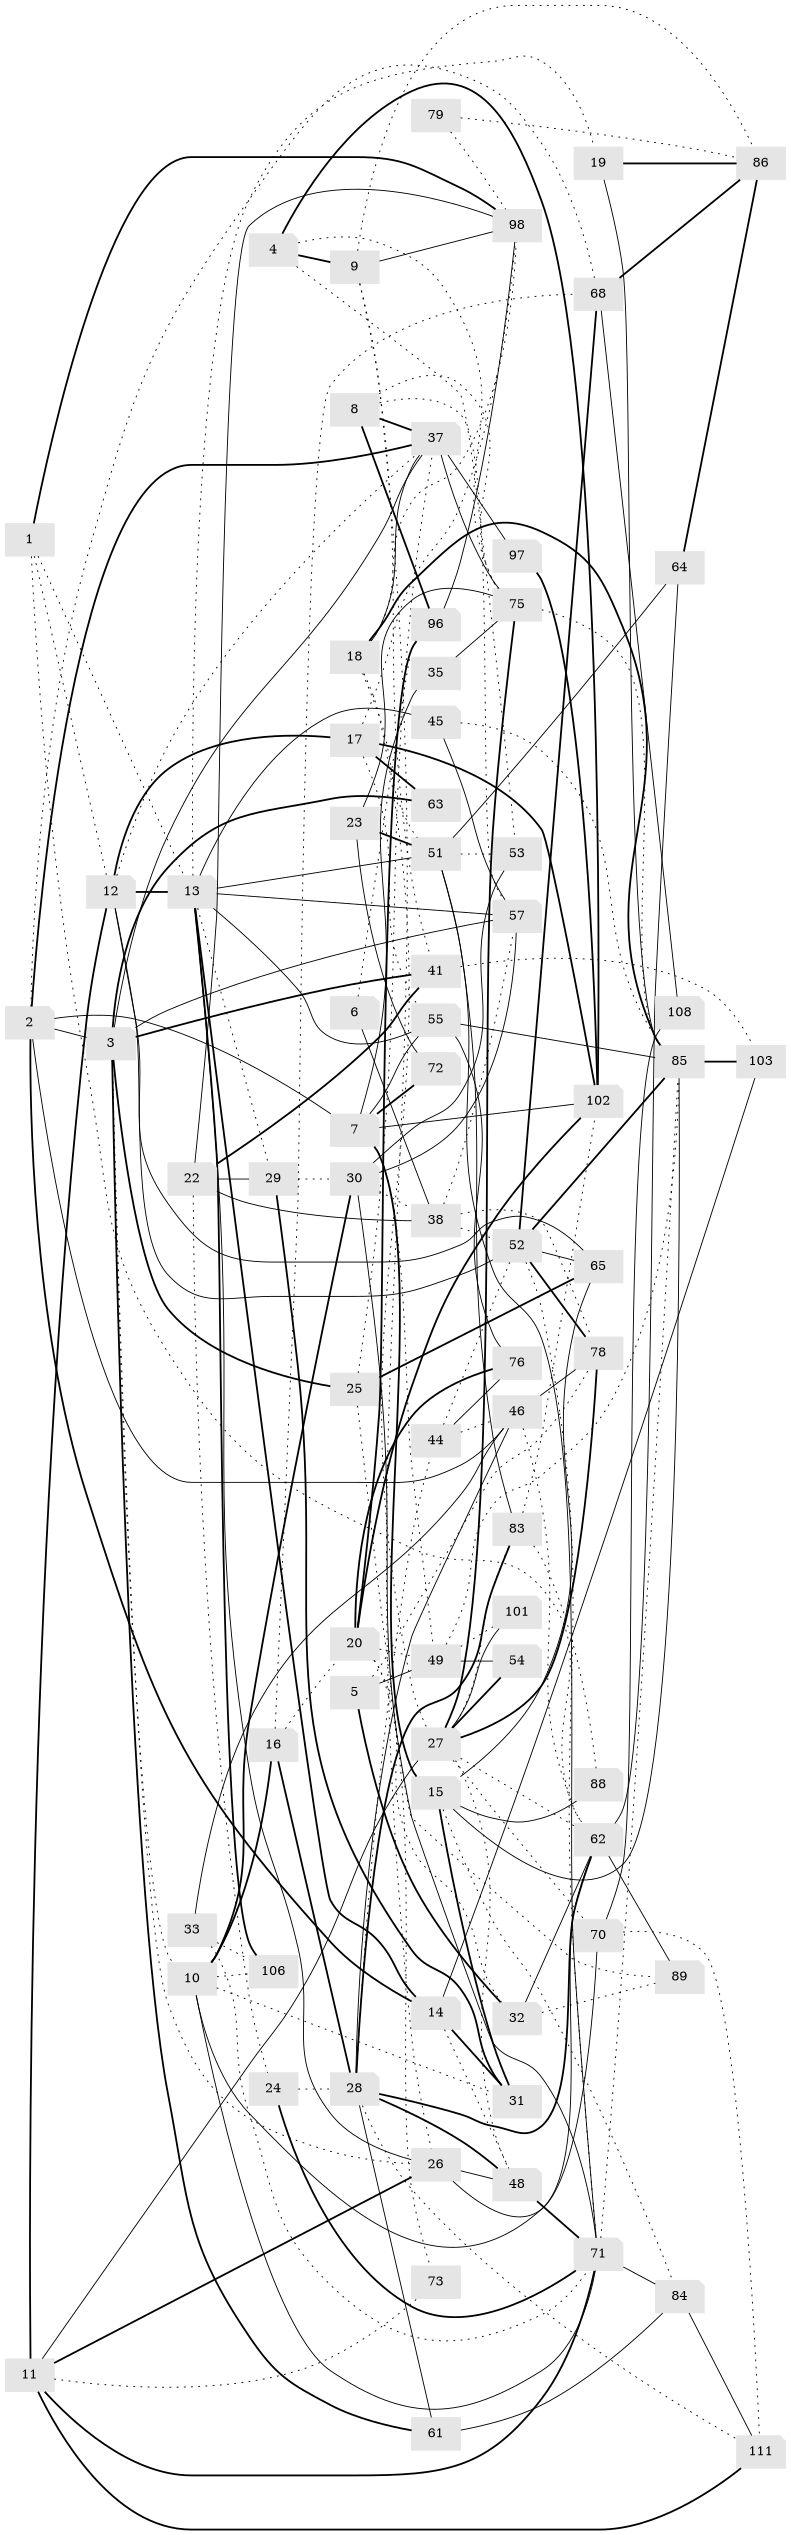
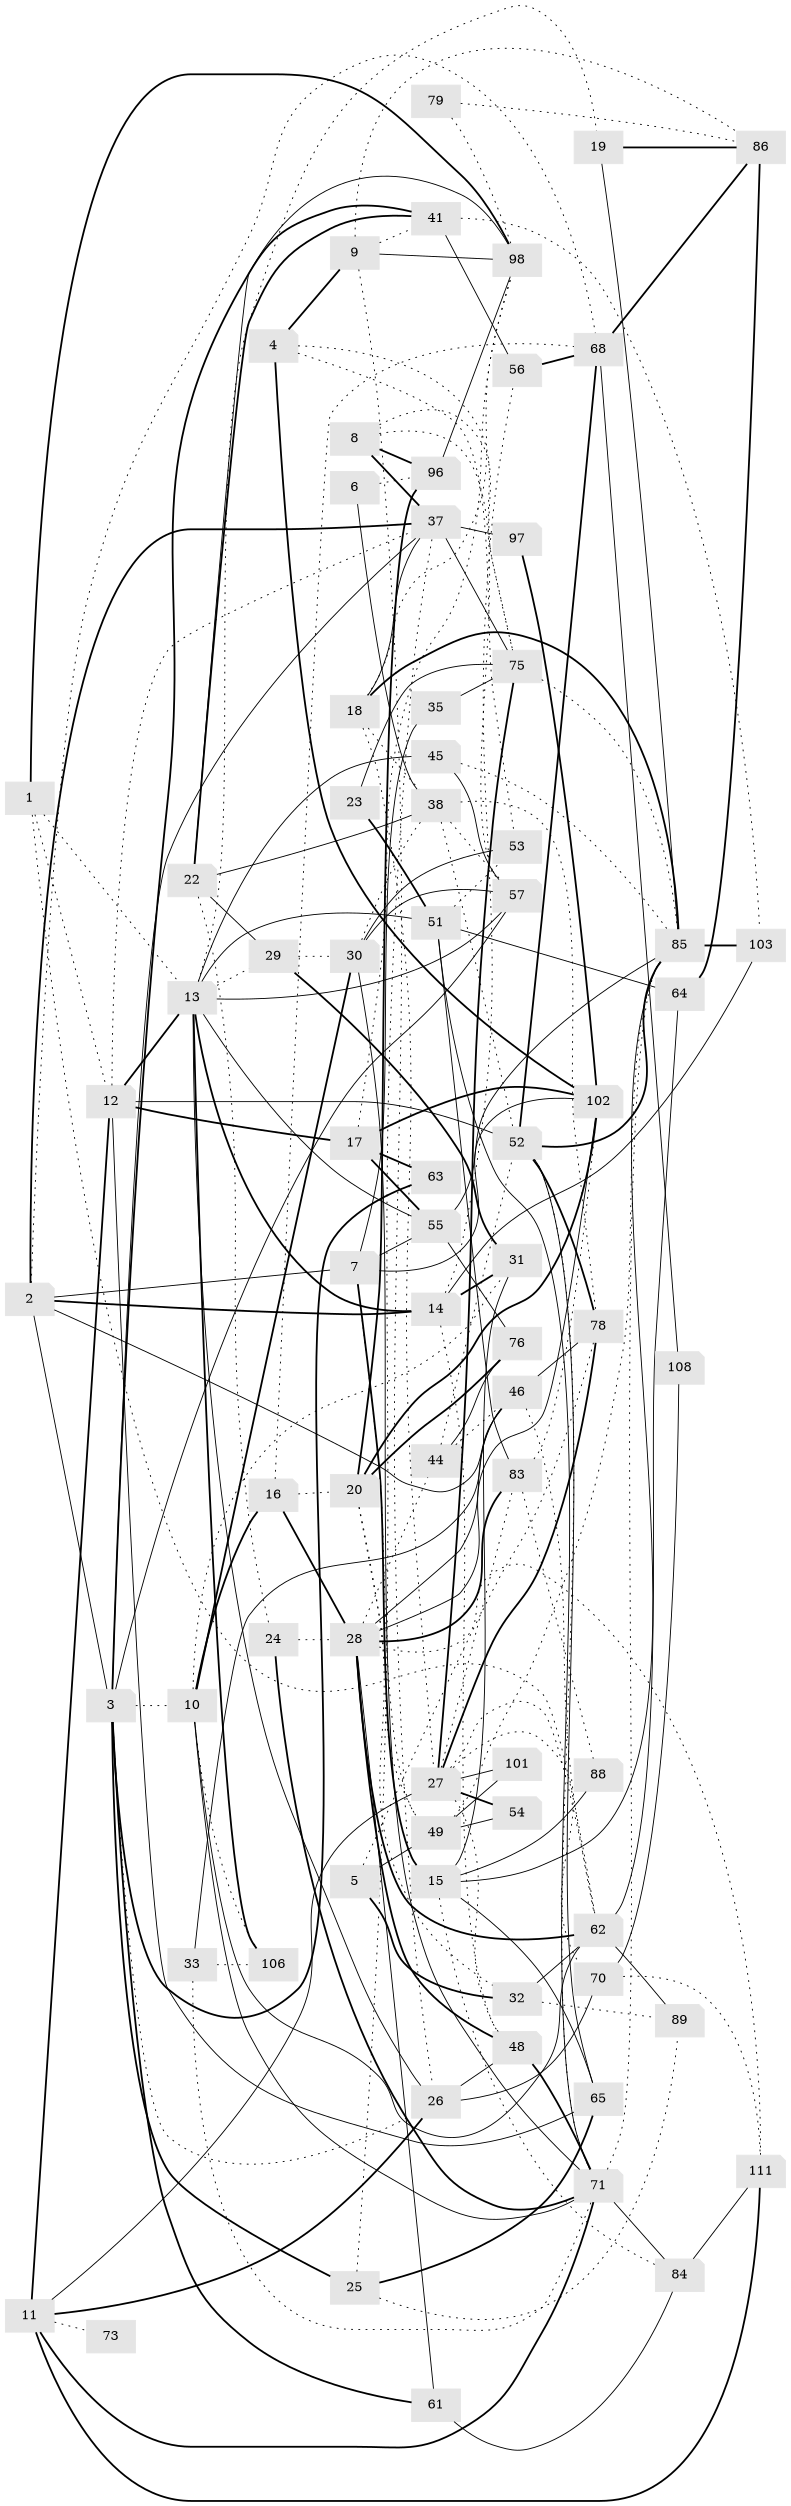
none -> (517, 370)
(389, 756) -> (383, 747)
(389, 881) -> (395, 1185)
(436, 1069) -> none
none -> (542, 1415)
(475, 1638) -> (482, 1794)
(406, 1886) -> none
(468, 1949) -> (485, 1631)
